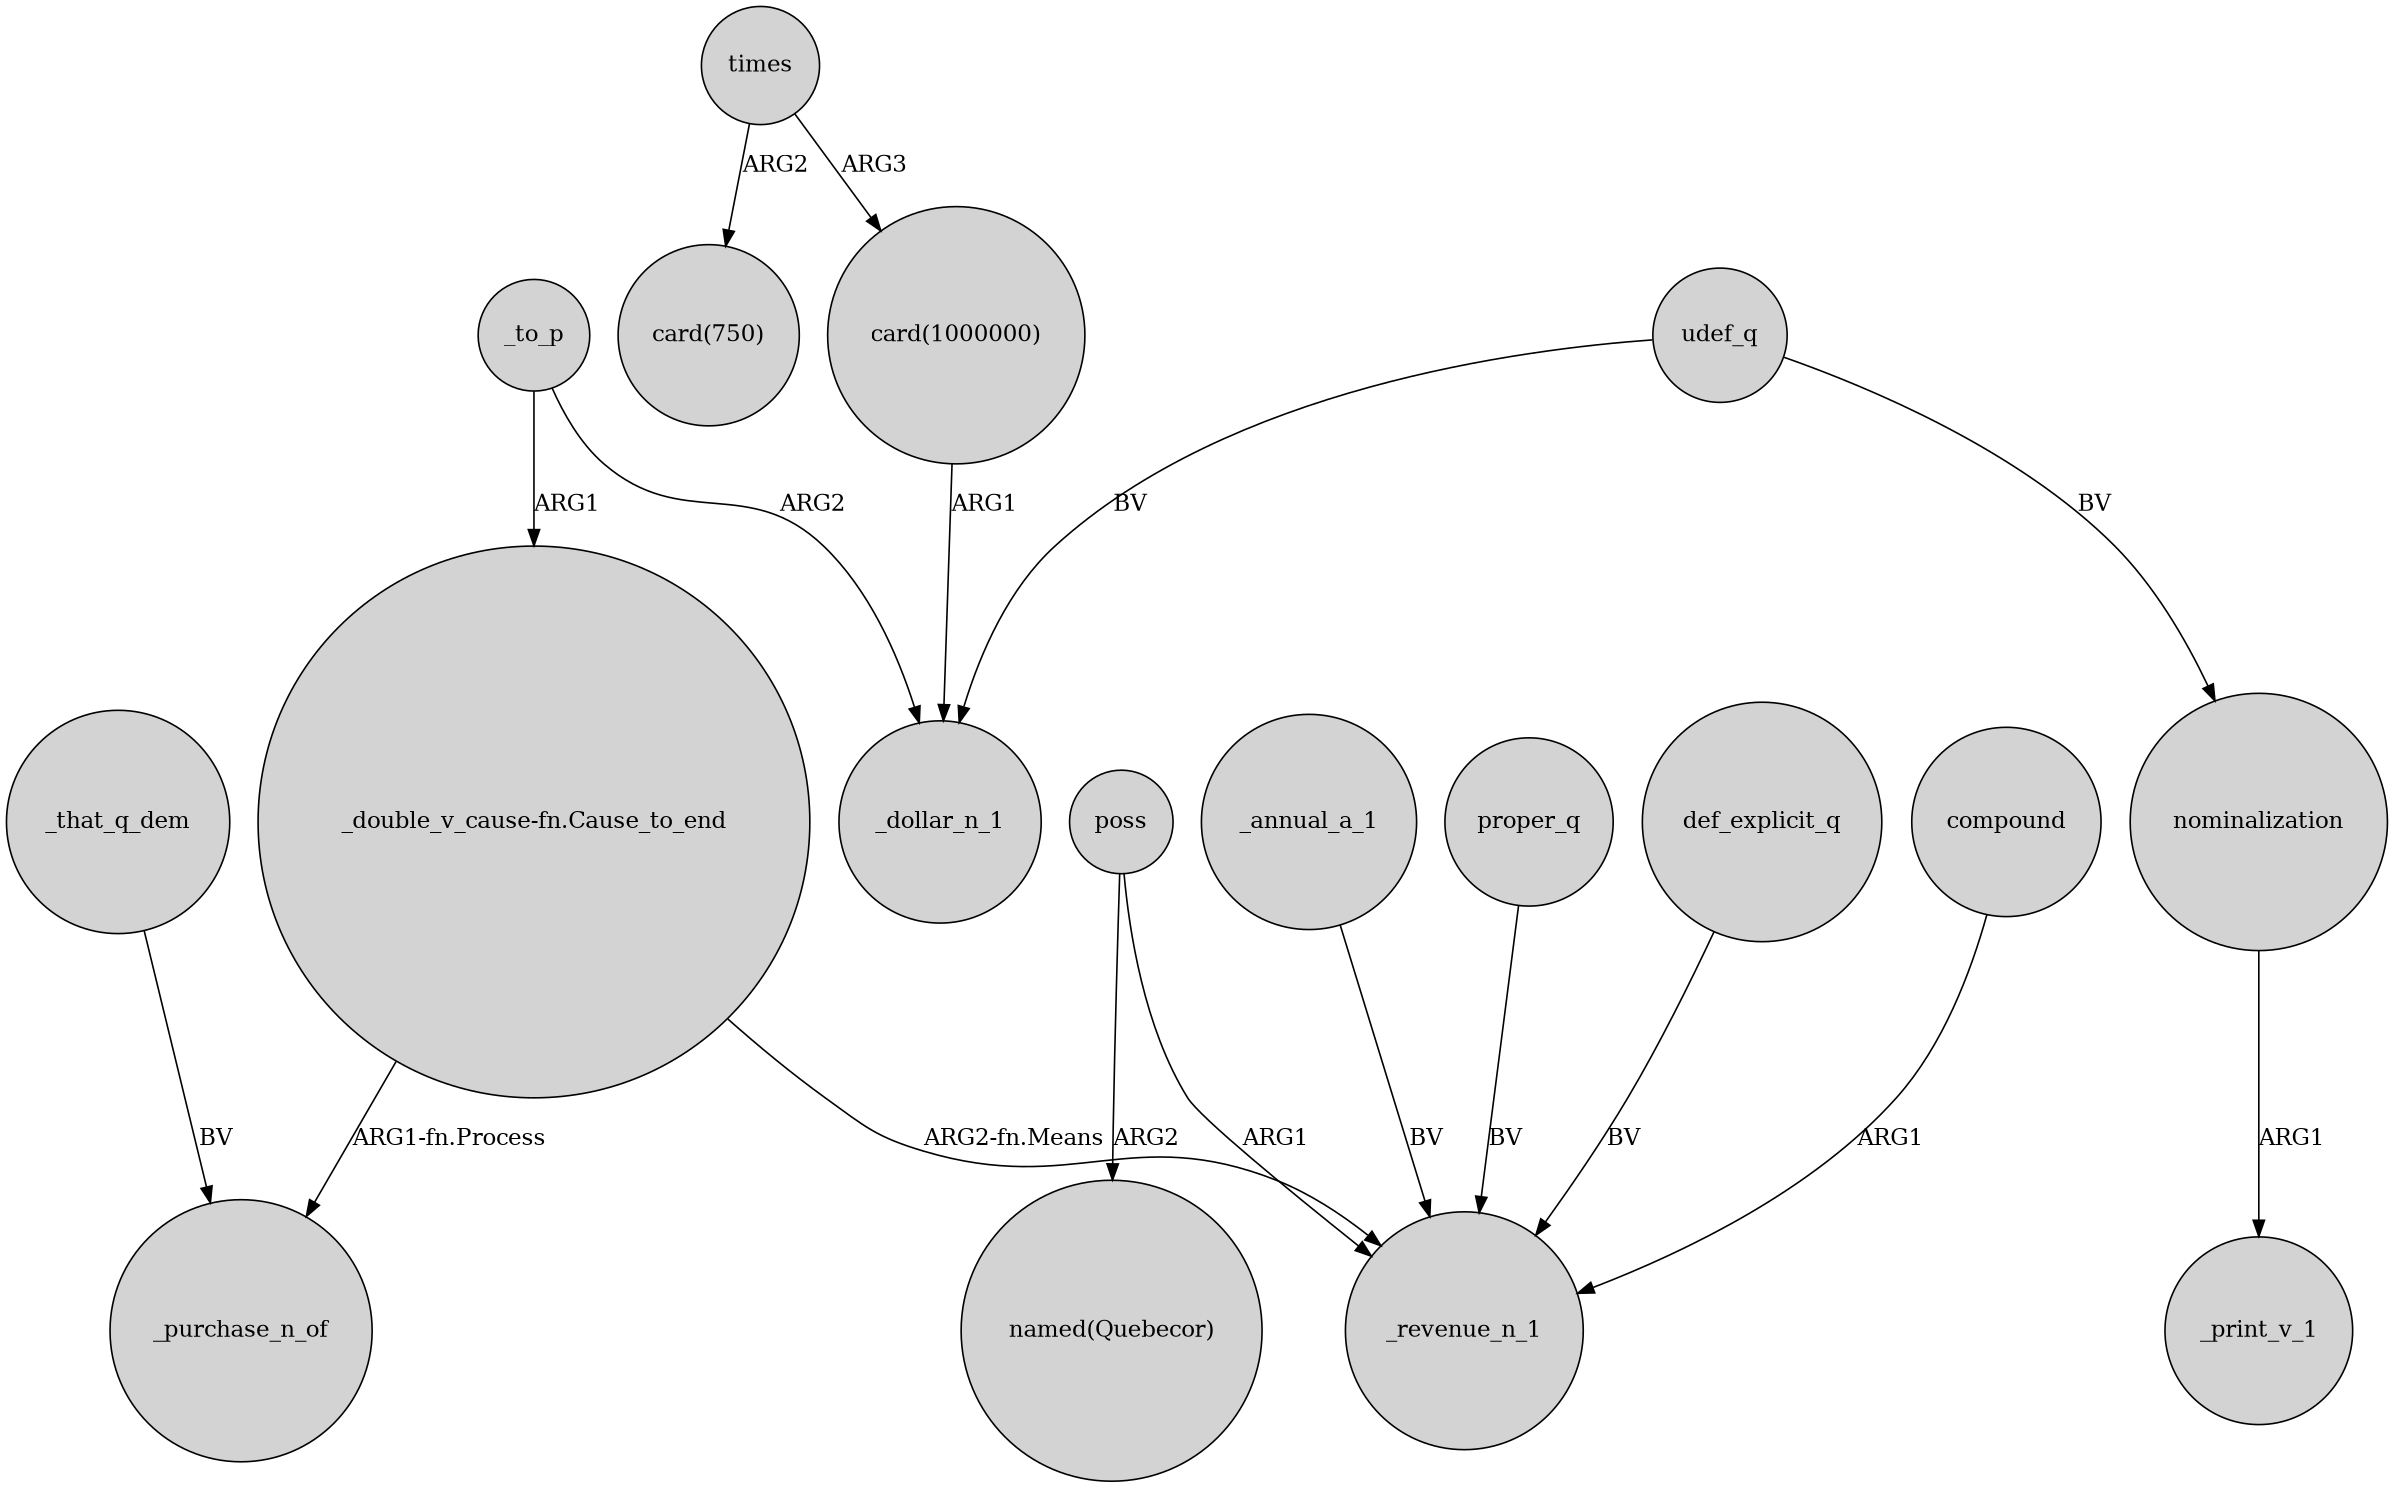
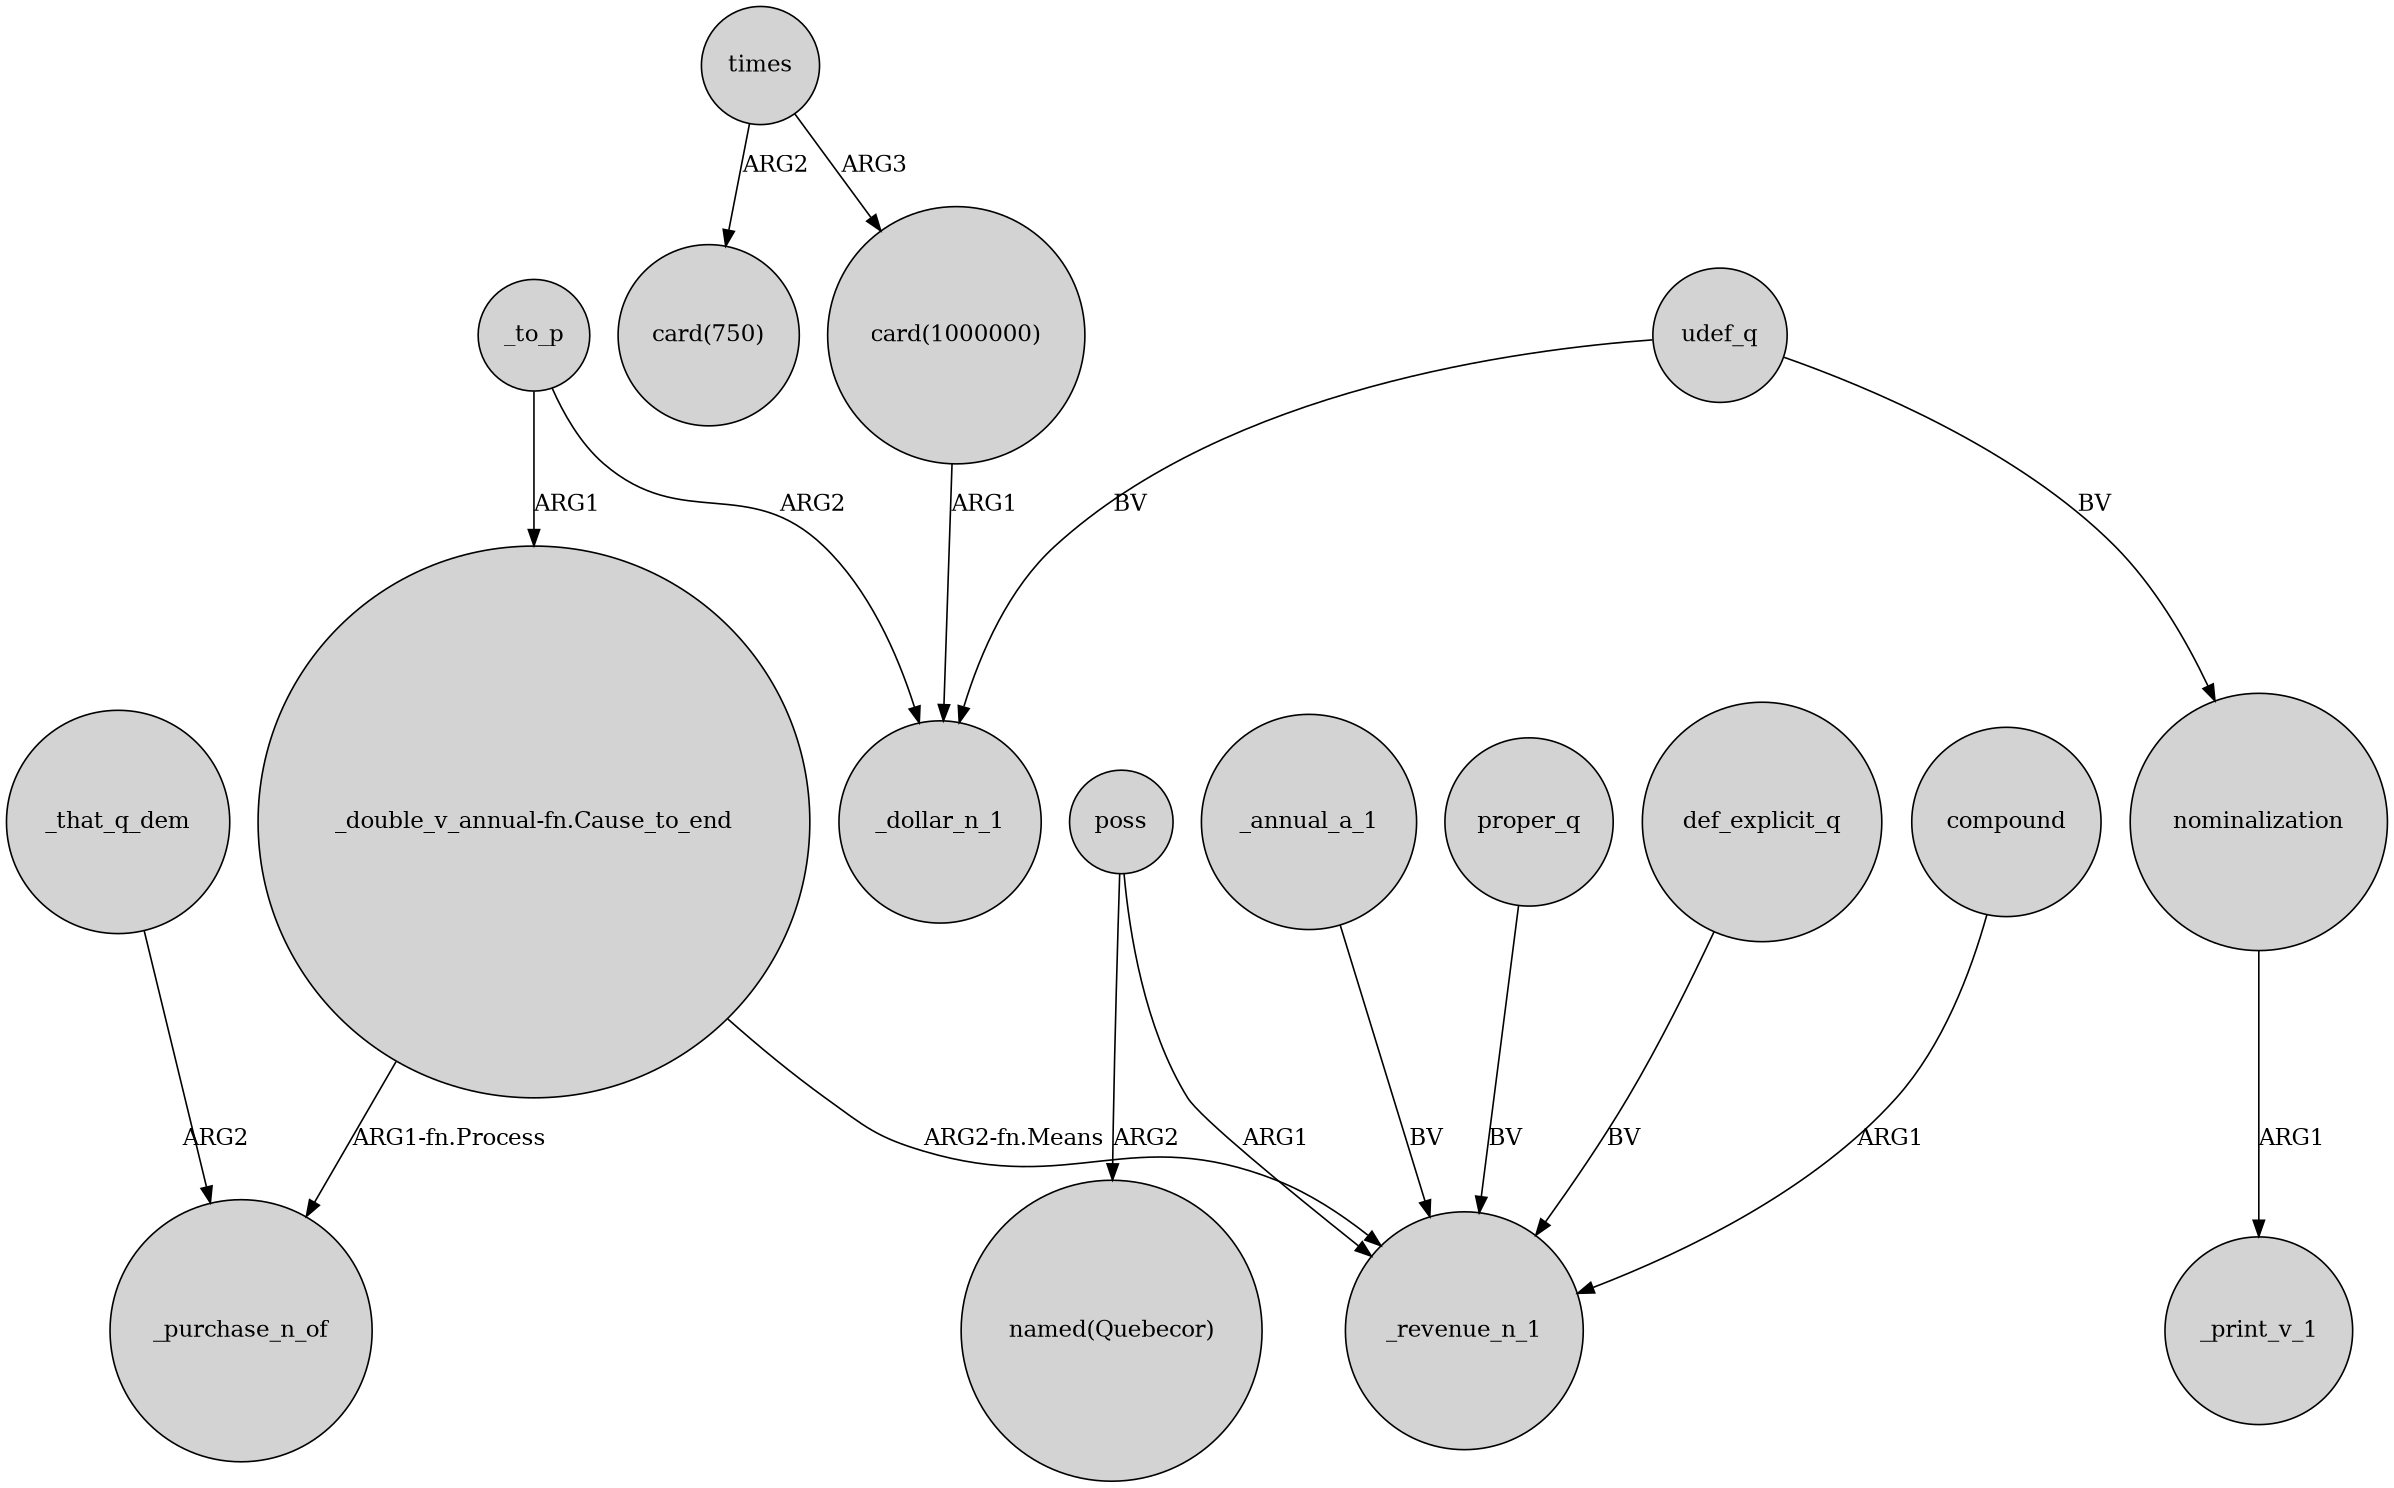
(534, 822) -> (534, 822)
(216, 1139) -> (216, 1139)
